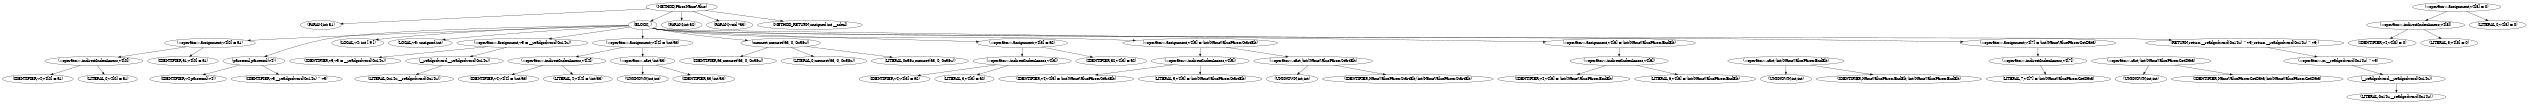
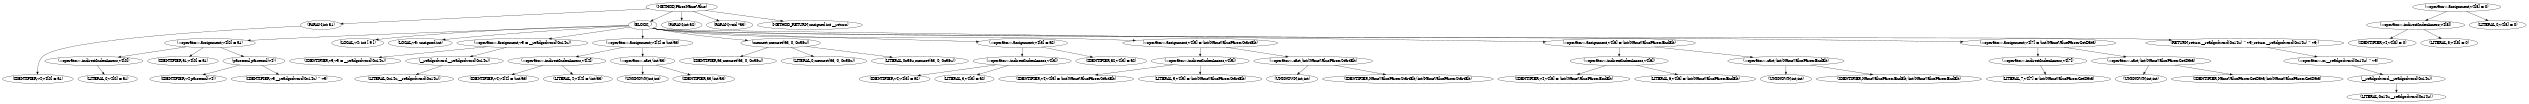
(810, 25) -> (810, 25)
(446, 30) -> (231, 52)
none -> (1703, 52)
none -> (2094, 52)
(67, 70) -> (162, 35)
